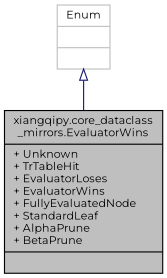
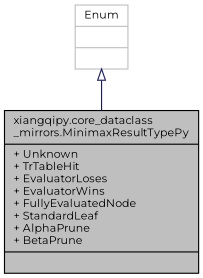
(84, 133) -> (102, 133)
